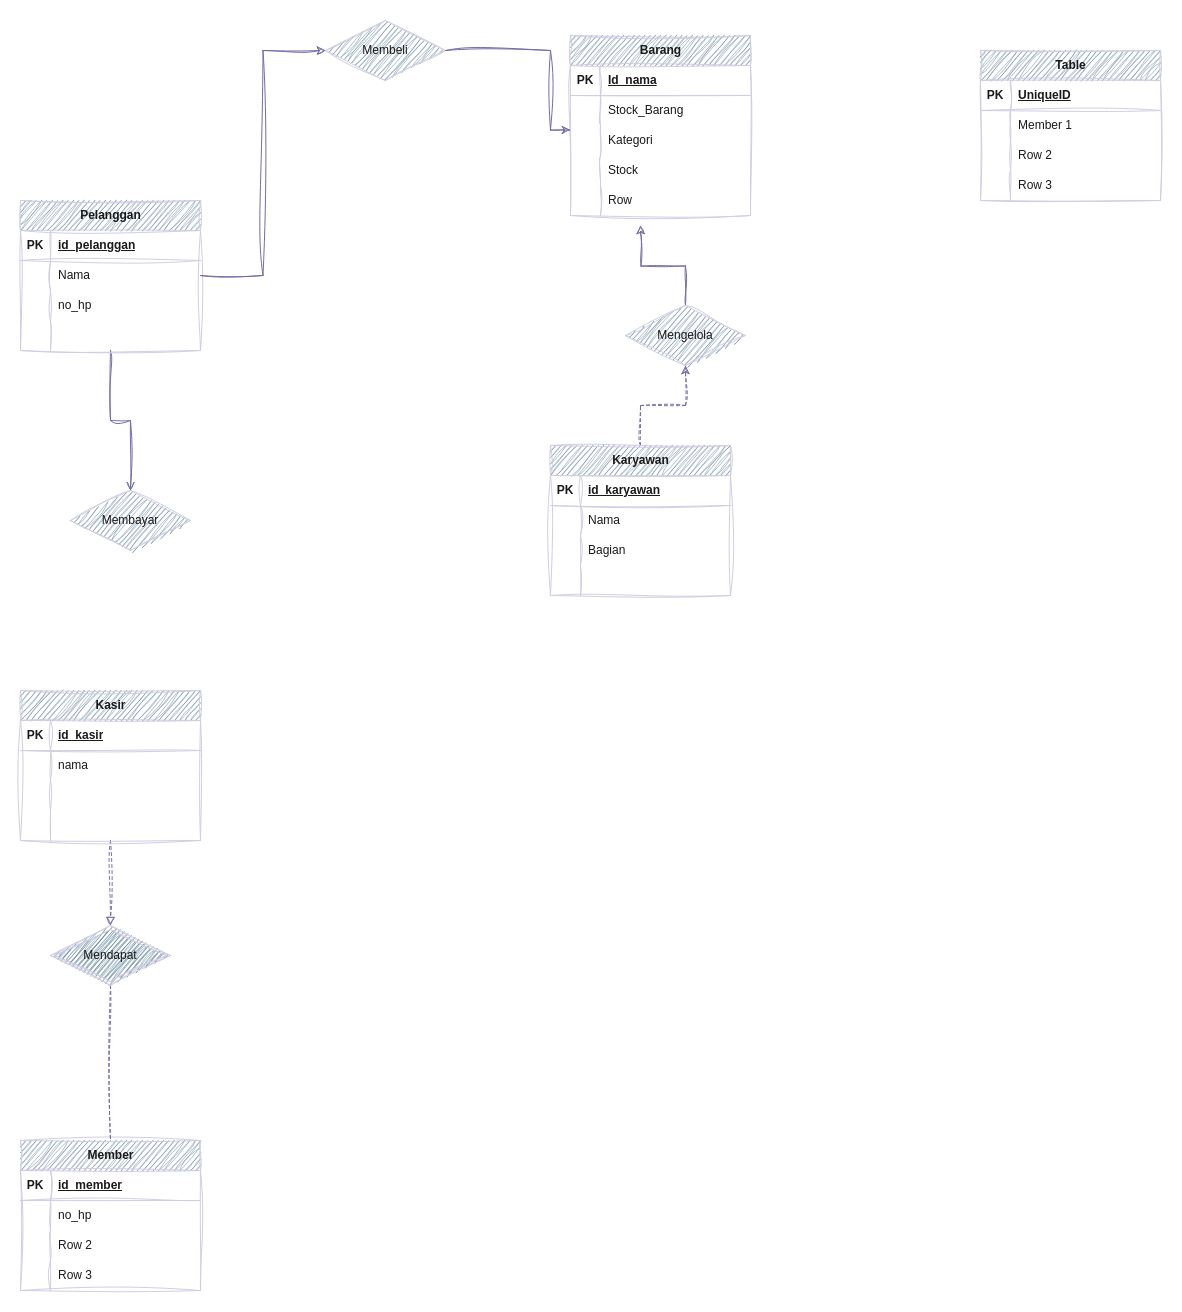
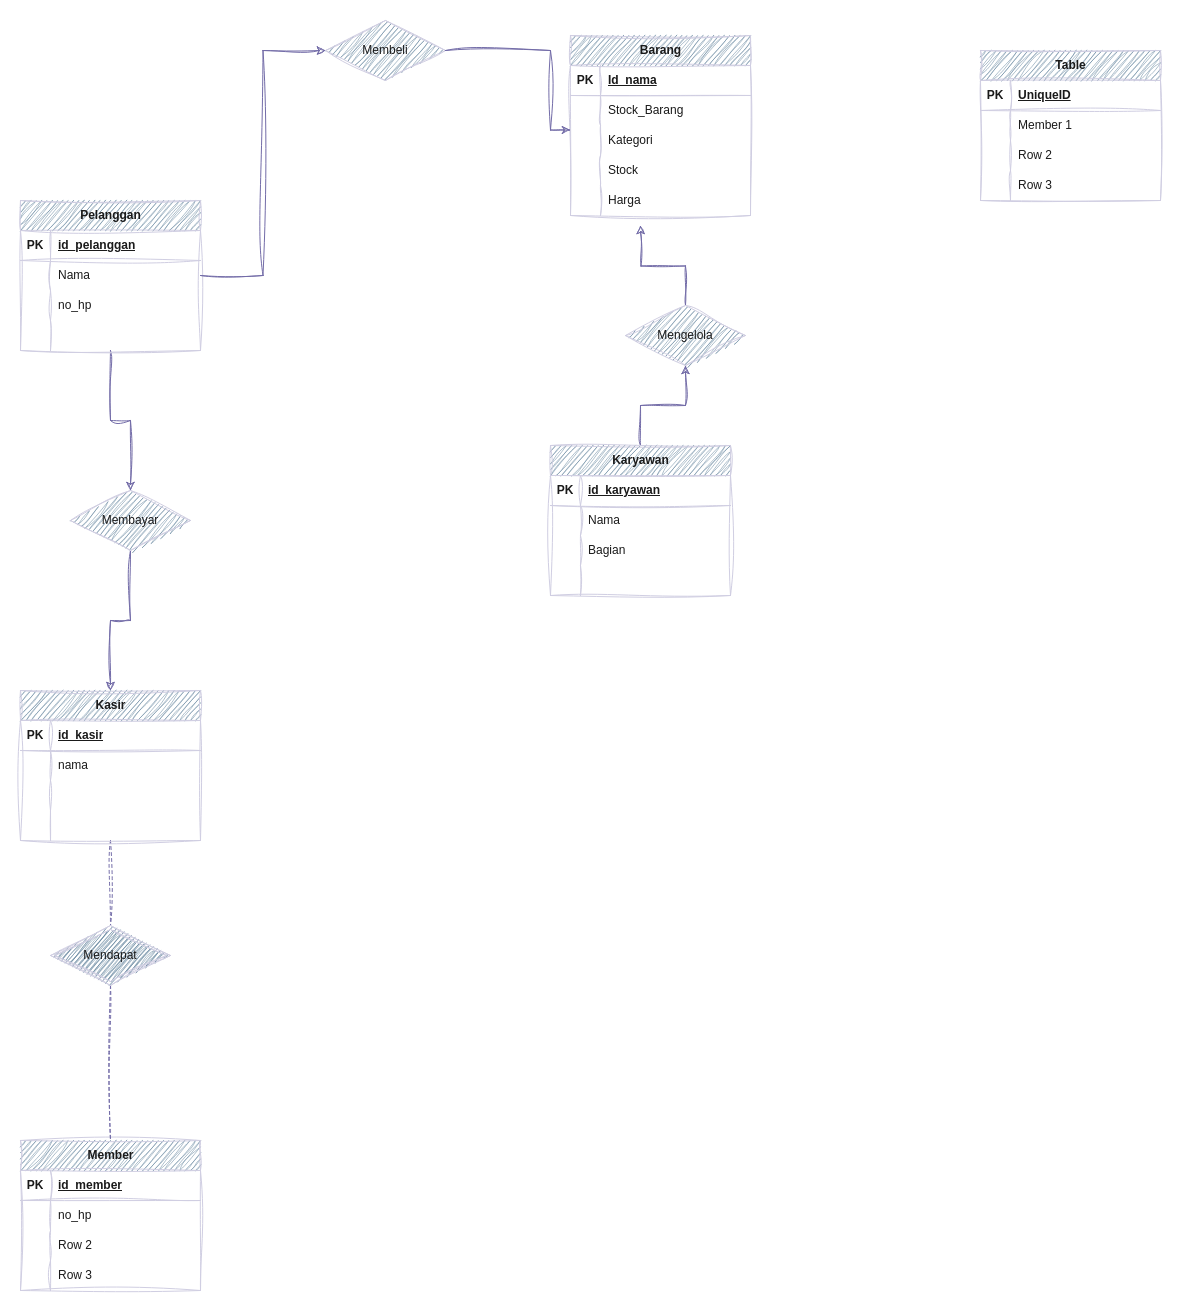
(619, 201) -> (625, 201)
(660, 406) -> (660, 406)
(131, 484) -> (131, 482)
none -> (124, 621)
(111, 914) -> (111, 917)
